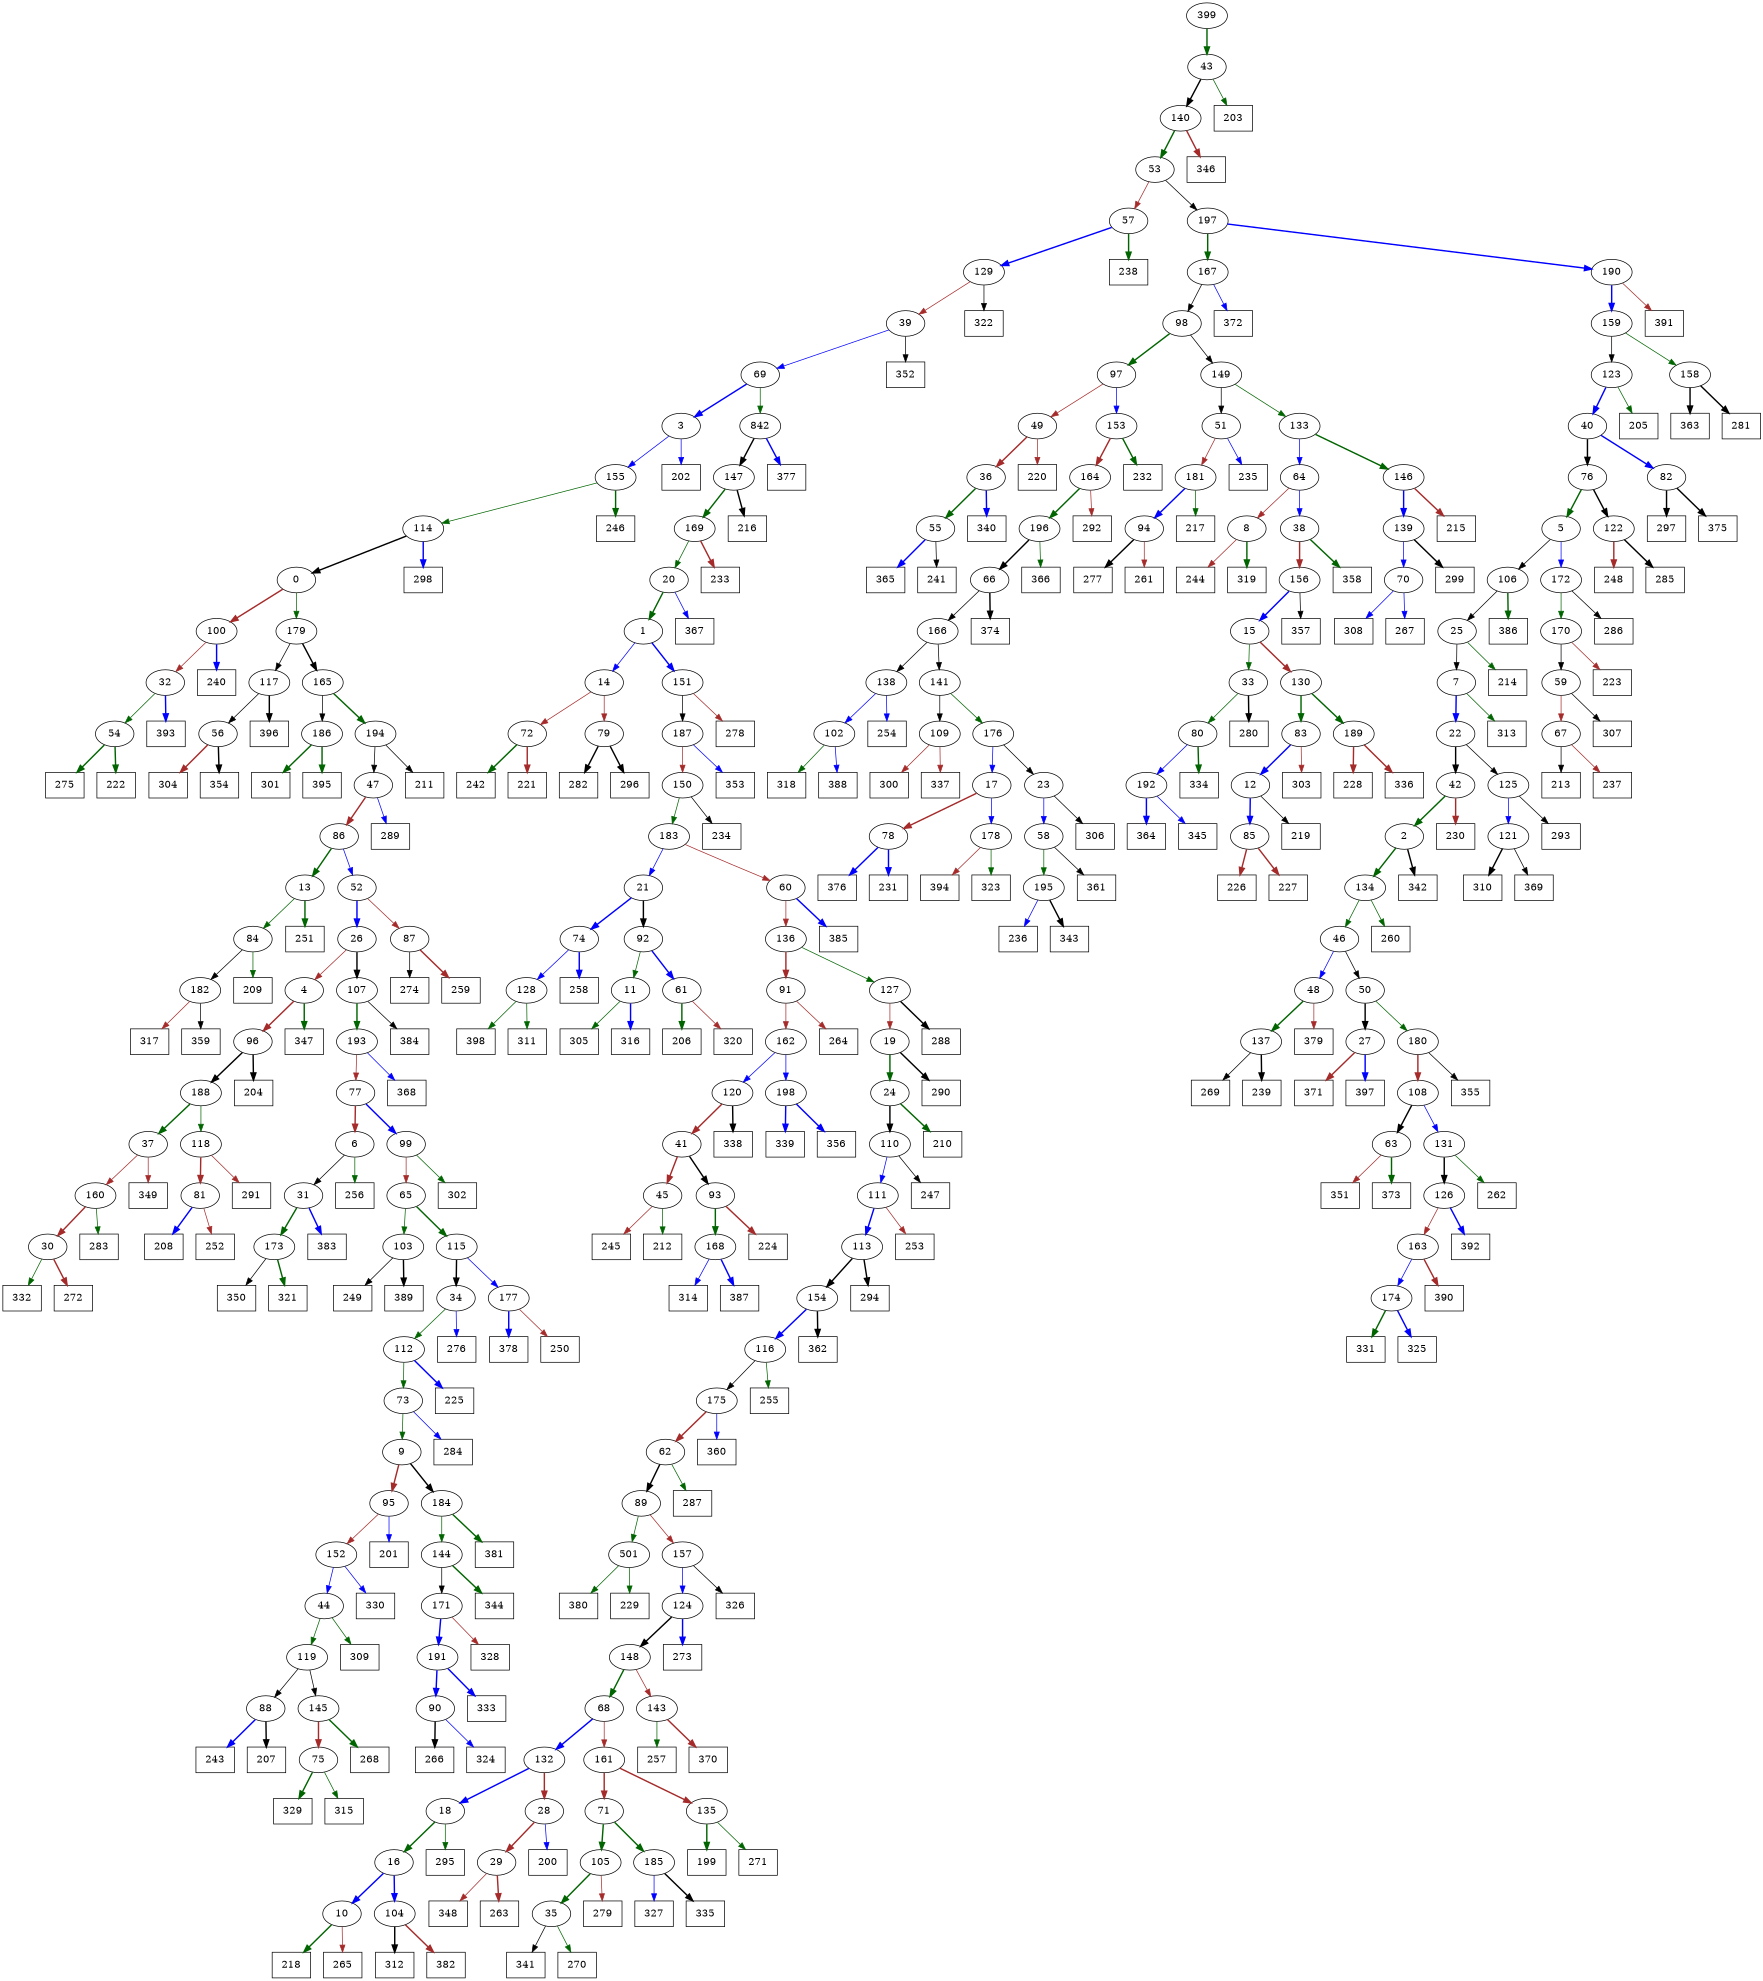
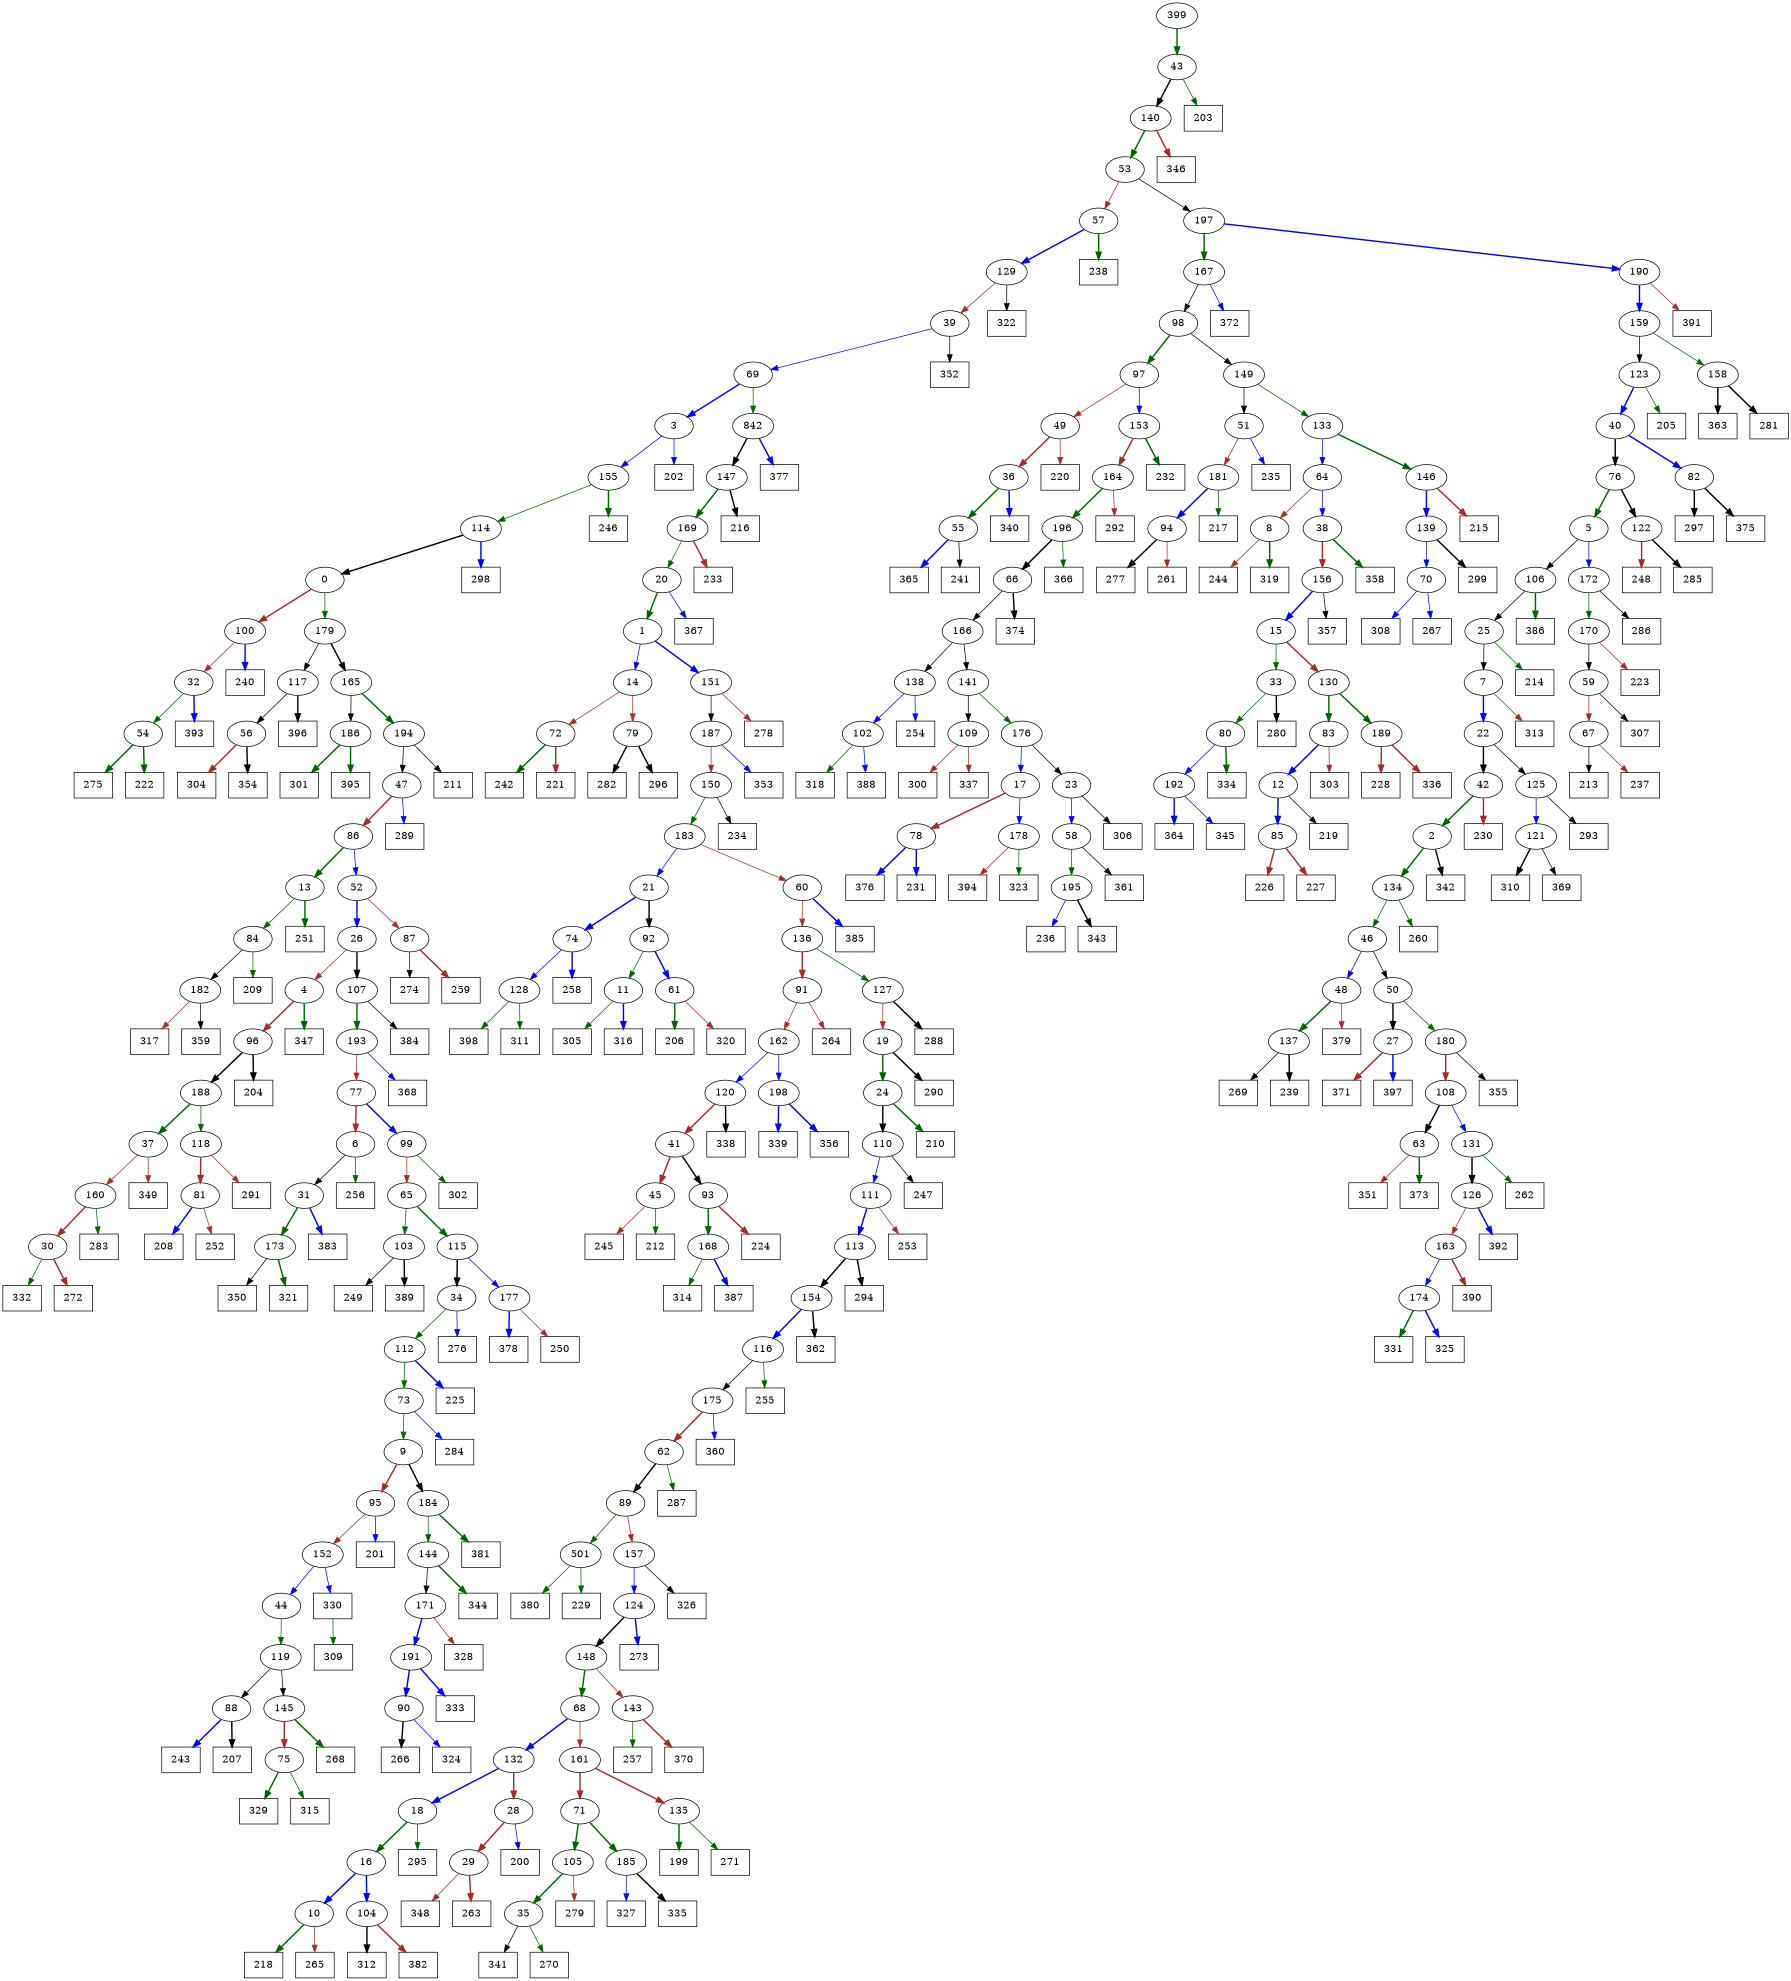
(1478, 705) -> (1505, 705)
(704, 1269) -> (697, 1269)
(339, 1628) -> (333, 1628)
